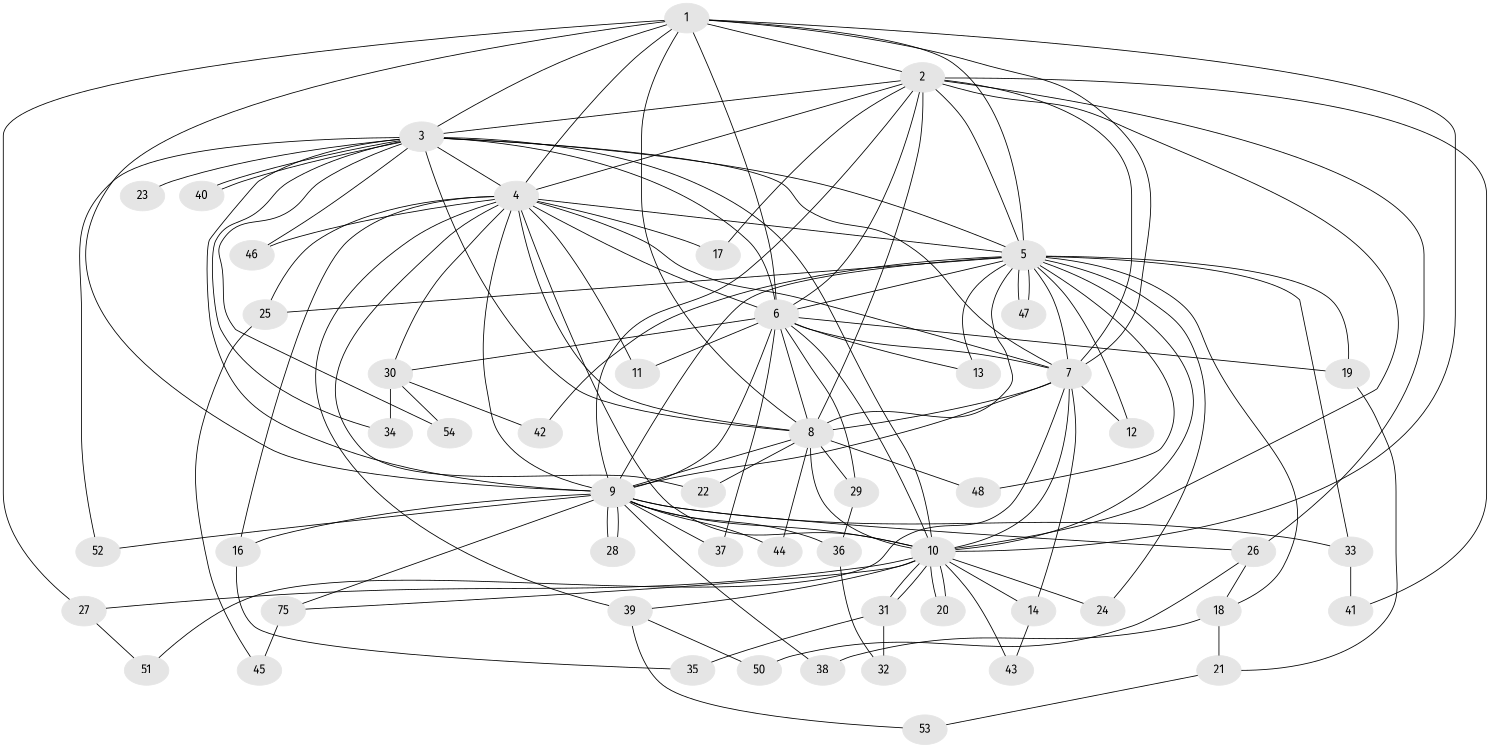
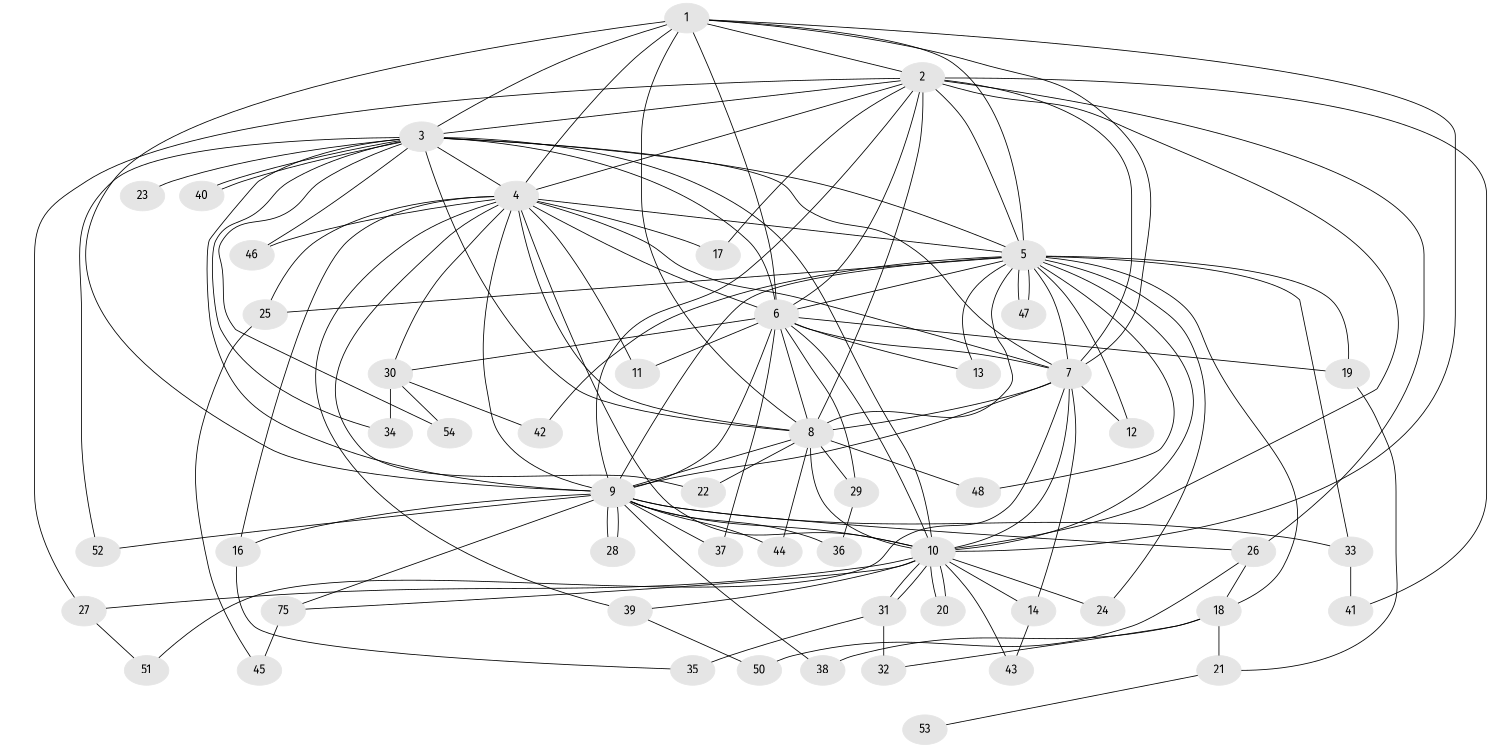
(86, 91) -> (266, 126)
(850, 614) -> (994, 654)
(747, 712) -> none
